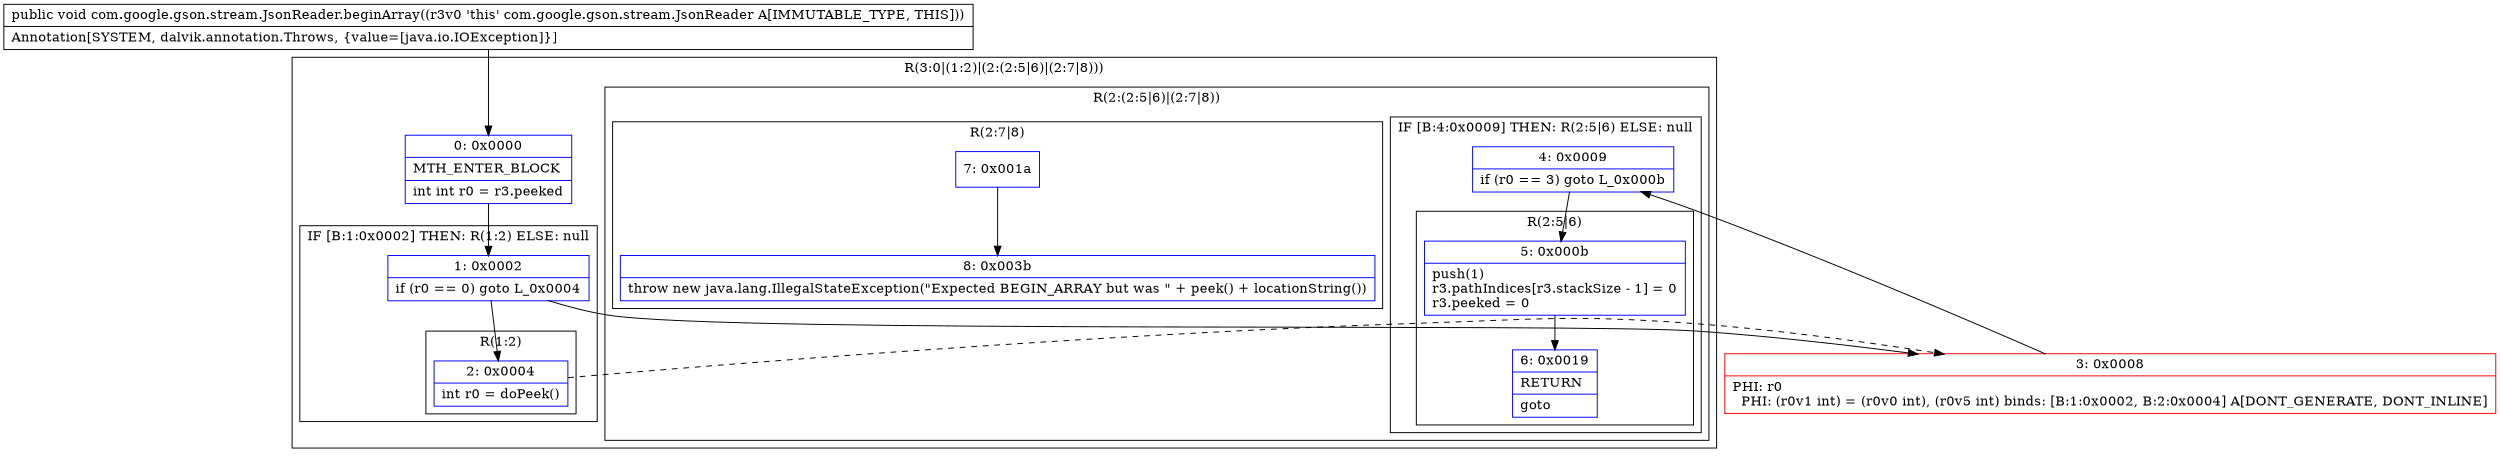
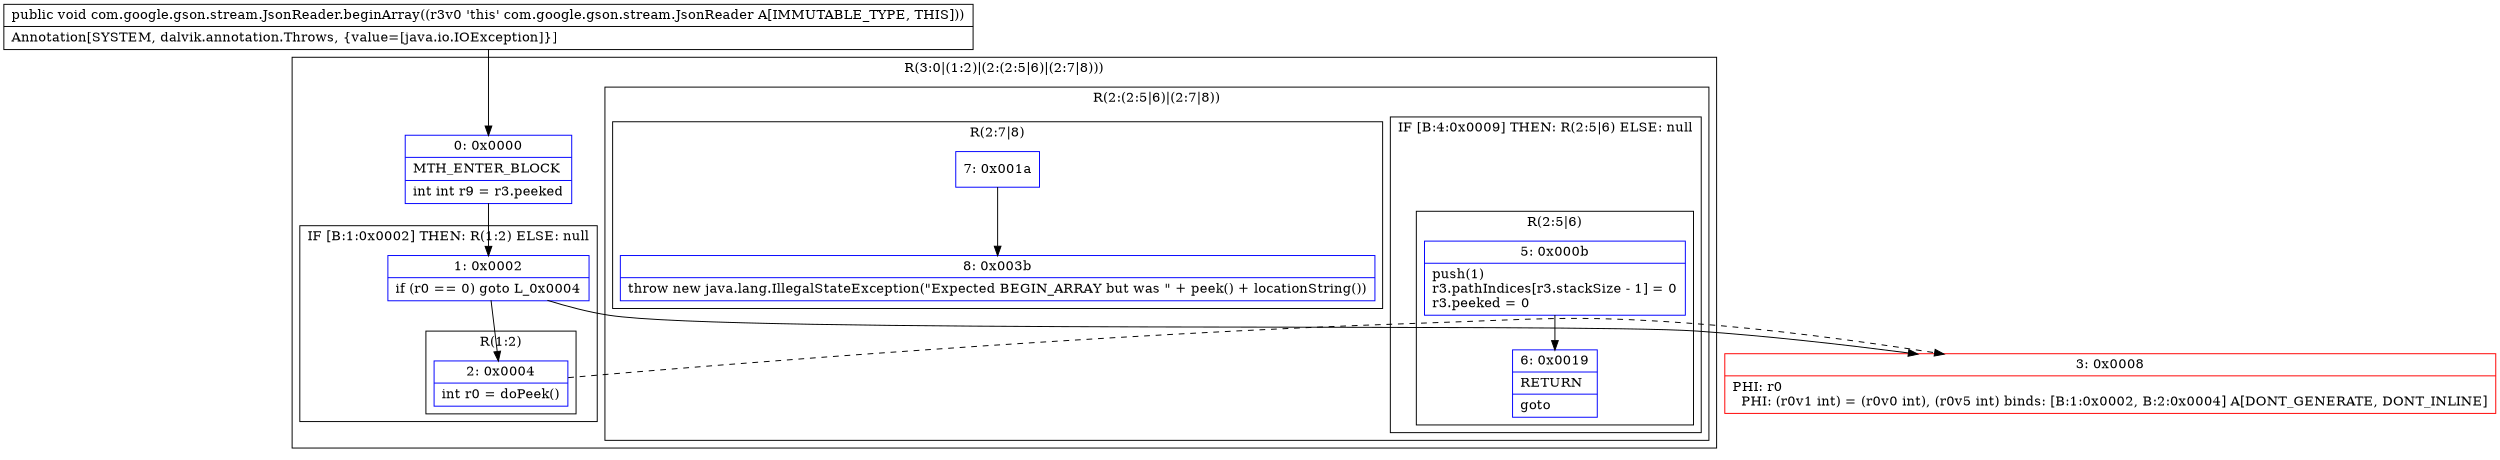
(1573, 169) -> none
(488, 192) -> (488, 192)
